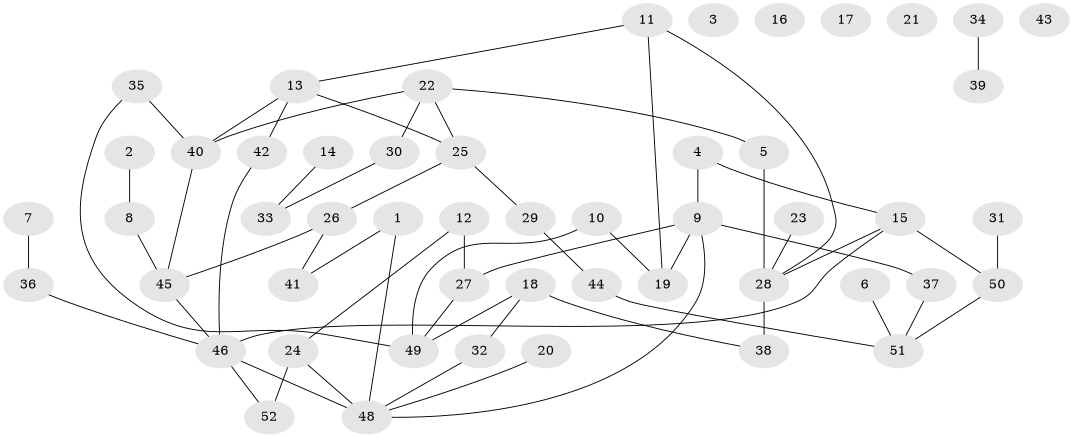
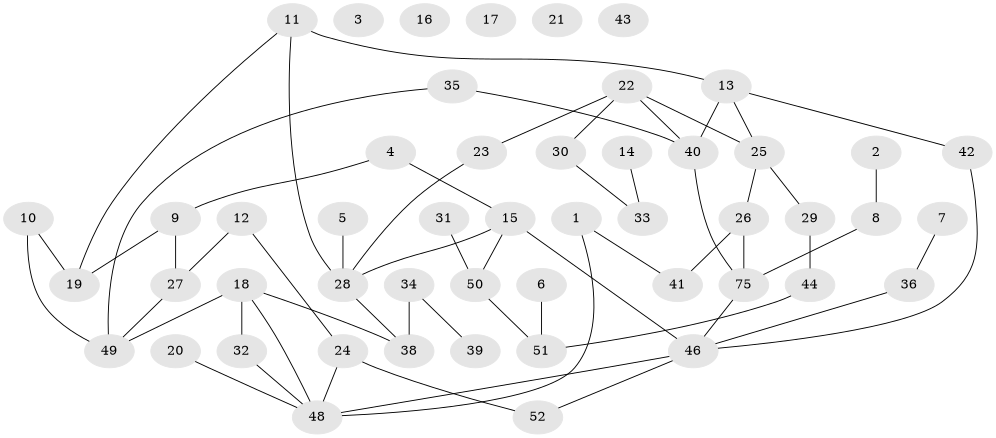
(600, 107) -> (554, 120)
(165, 285) -> (744, 285)
(931, 285) -> none
none -> (409, 318)
(591, 384) -> (283, 349)
